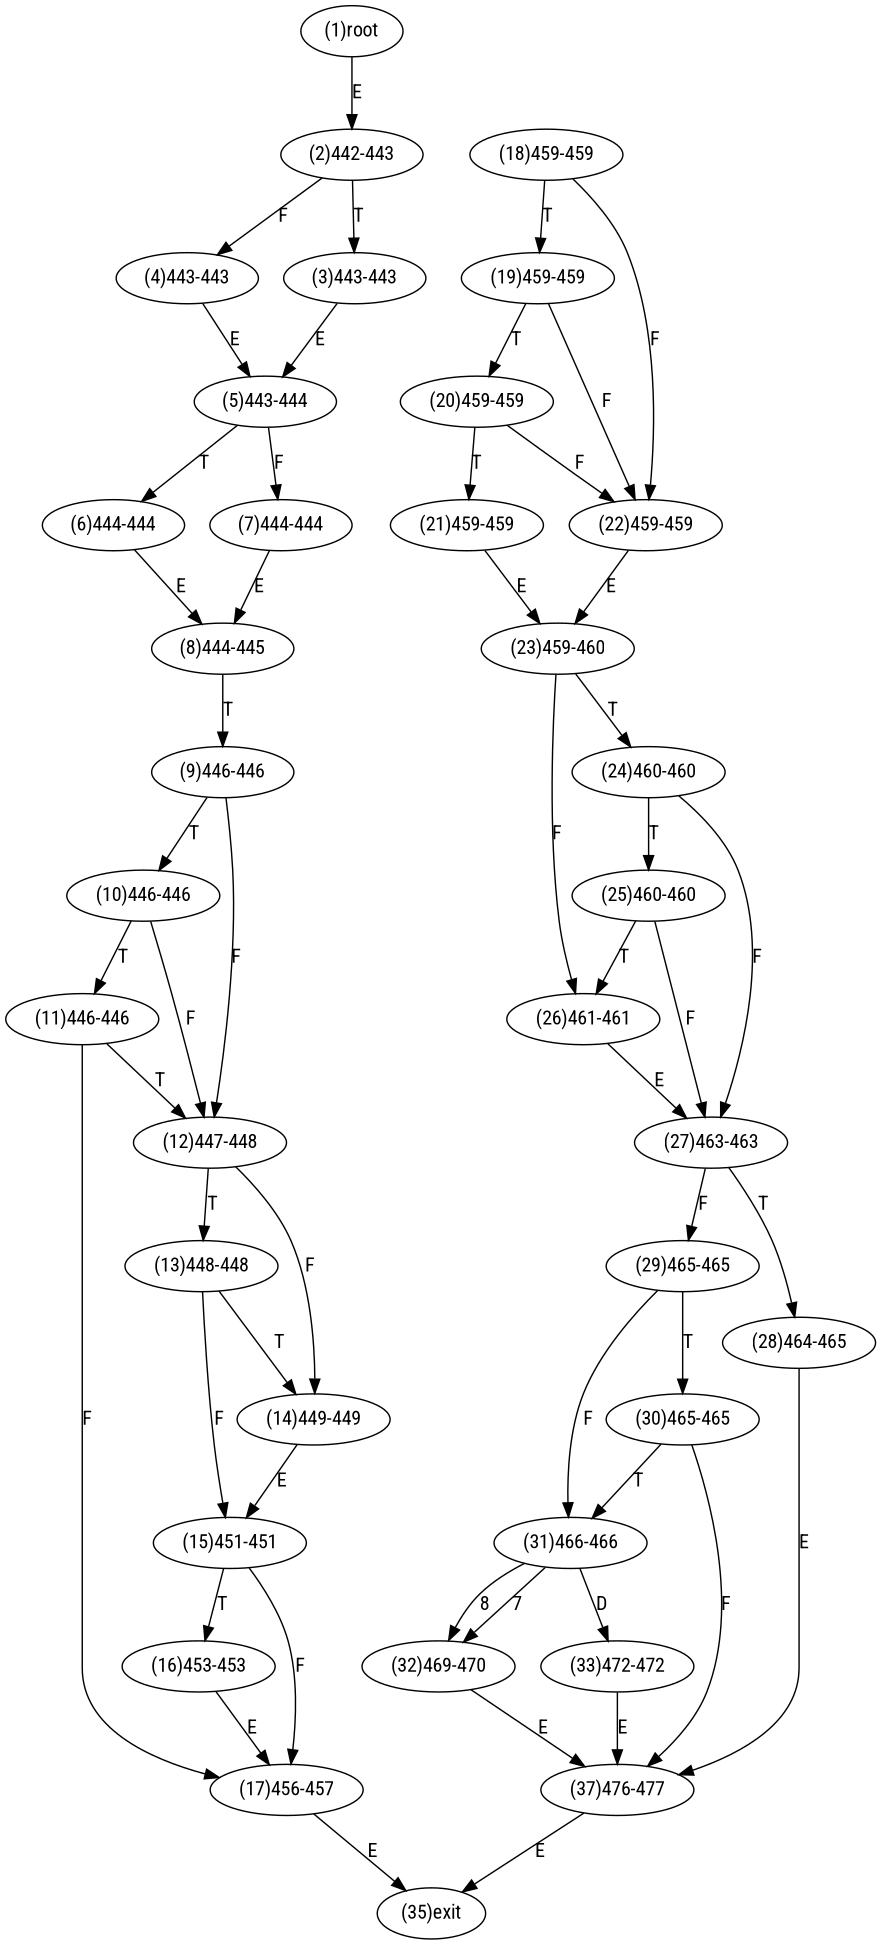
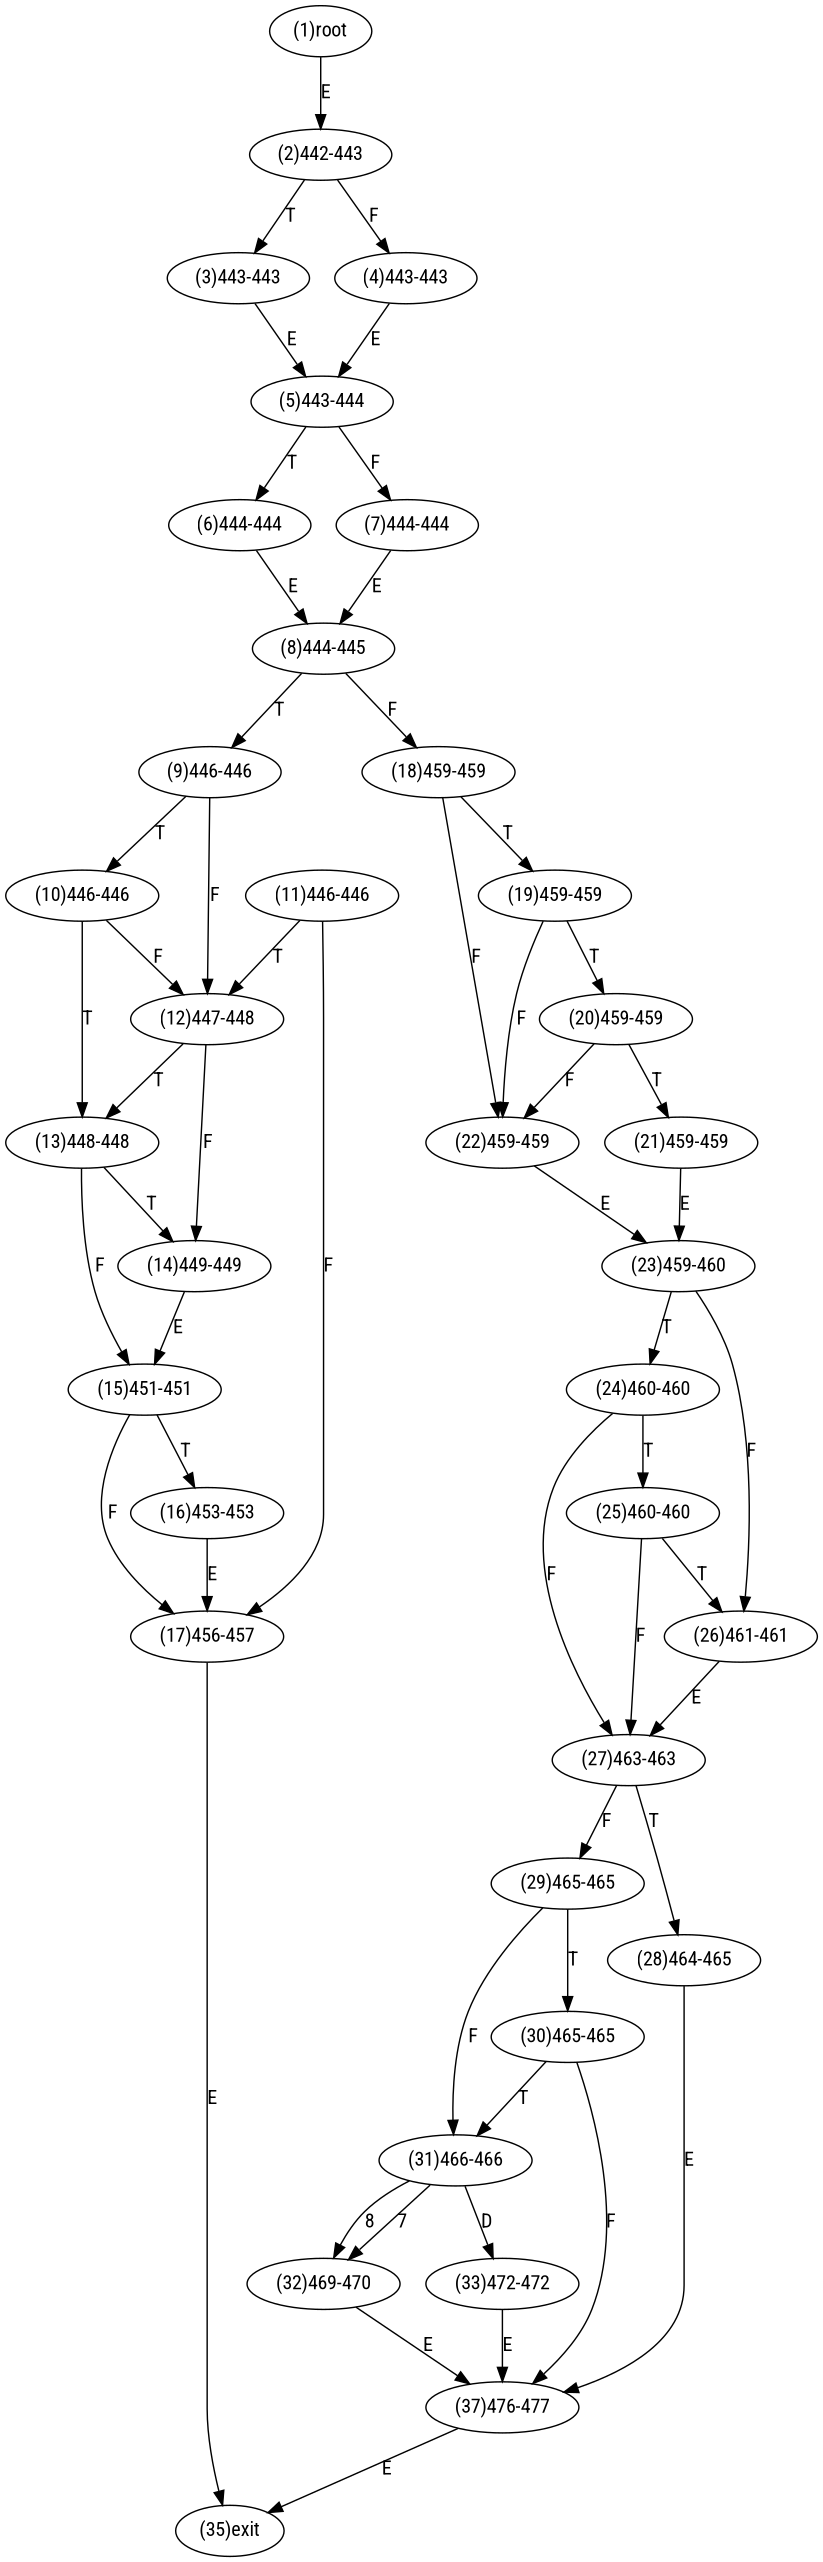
none -> (376, 705)
(116, 951) -> (82, 1012)
